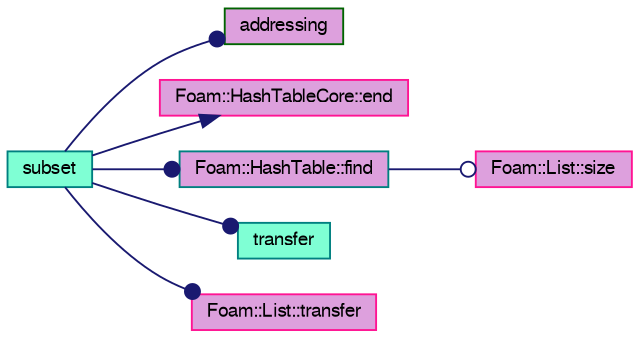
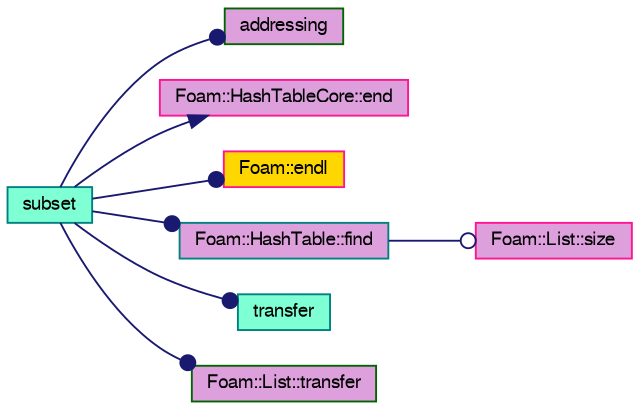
none -> (284, 169)
(284, 312) -> (284, 384)
